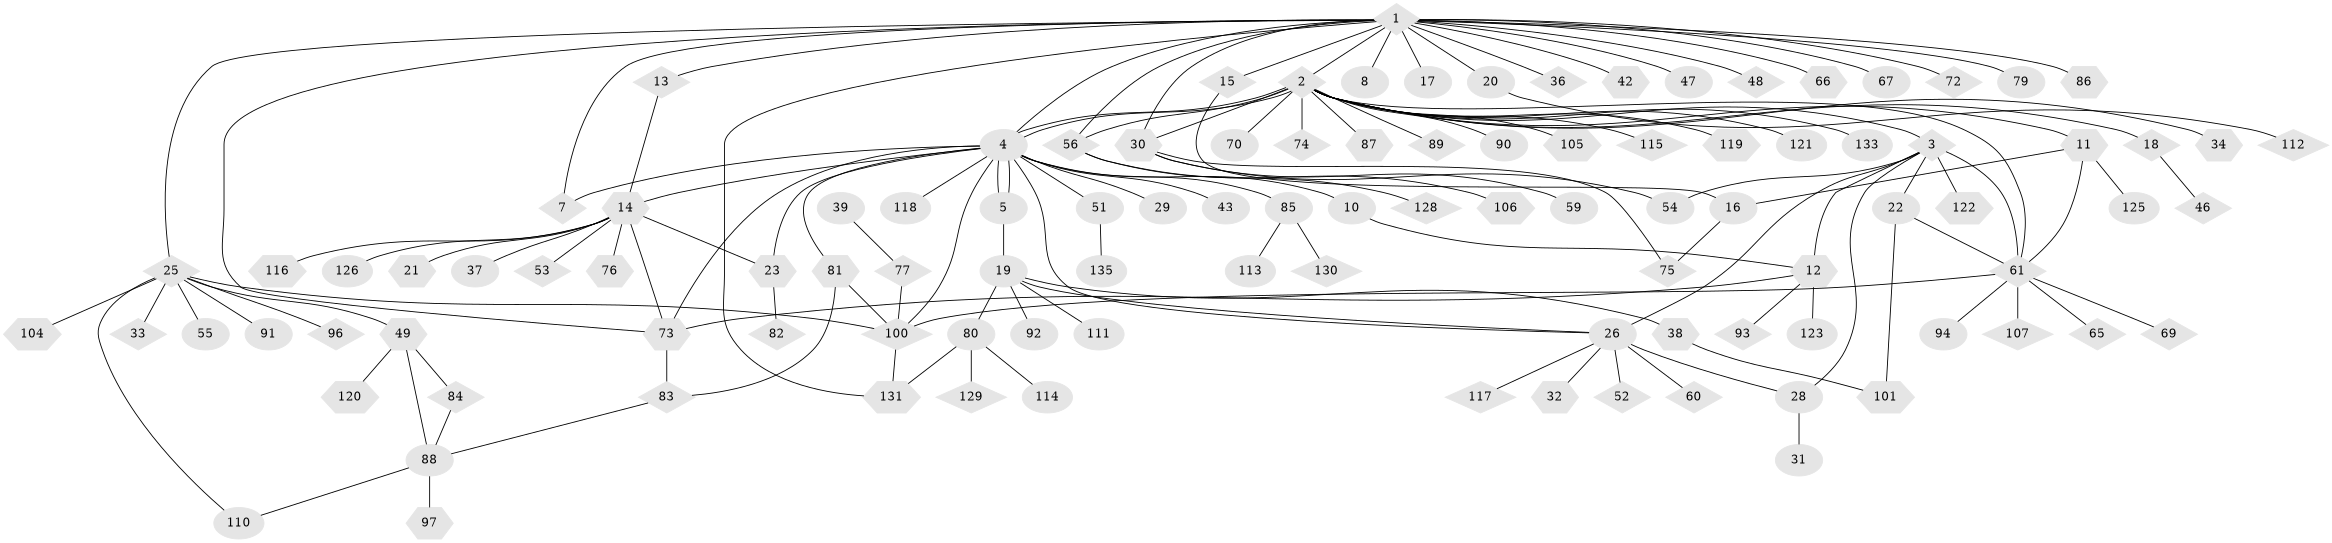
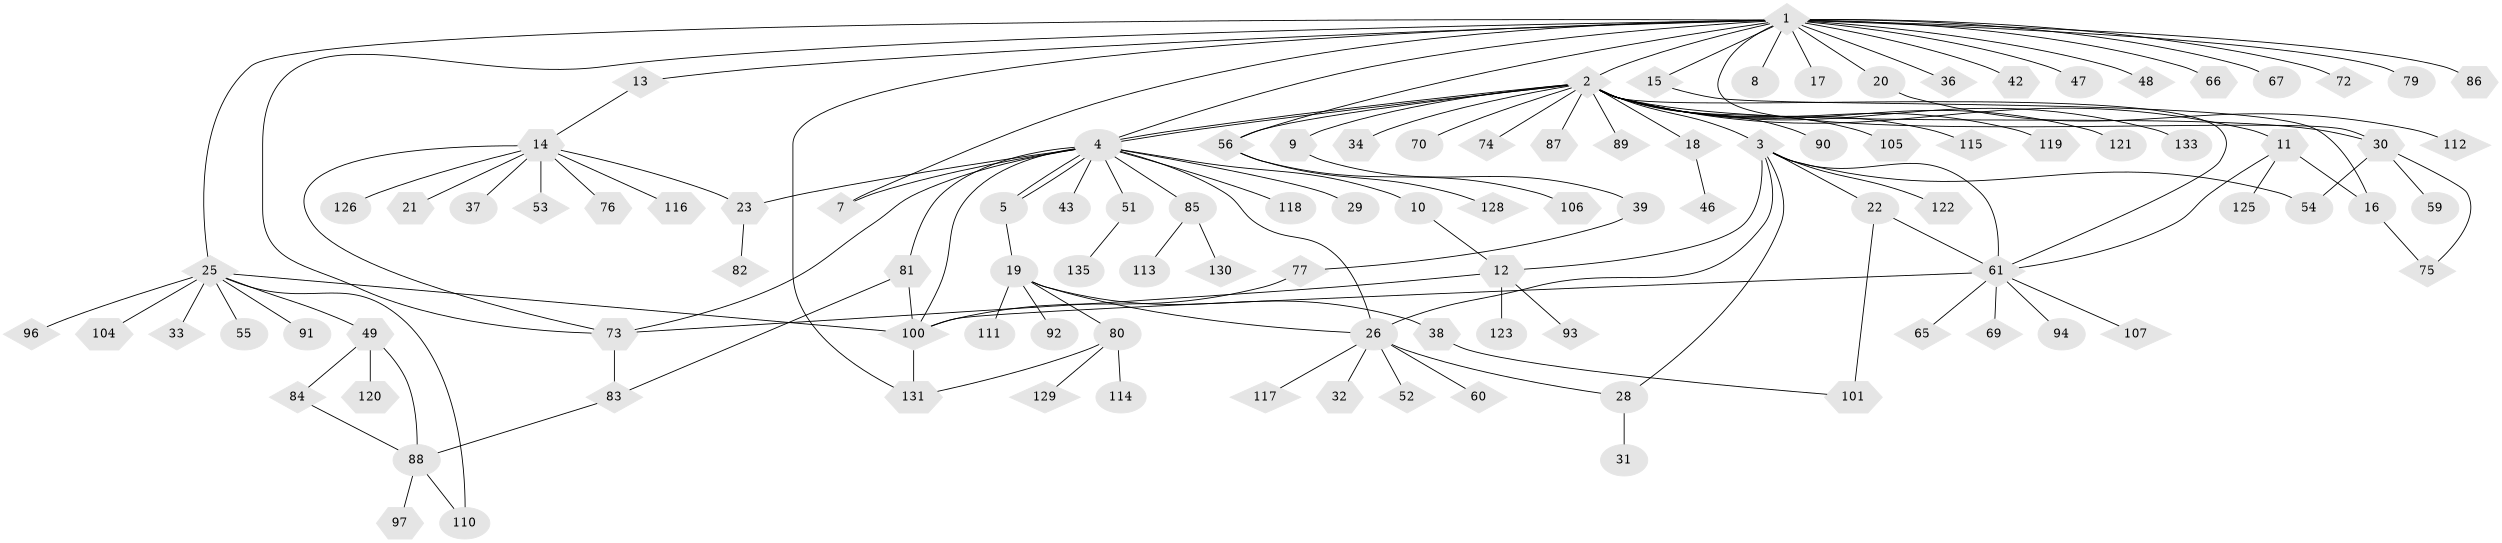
none -> (1293, 145)
(811, 169) -> none
